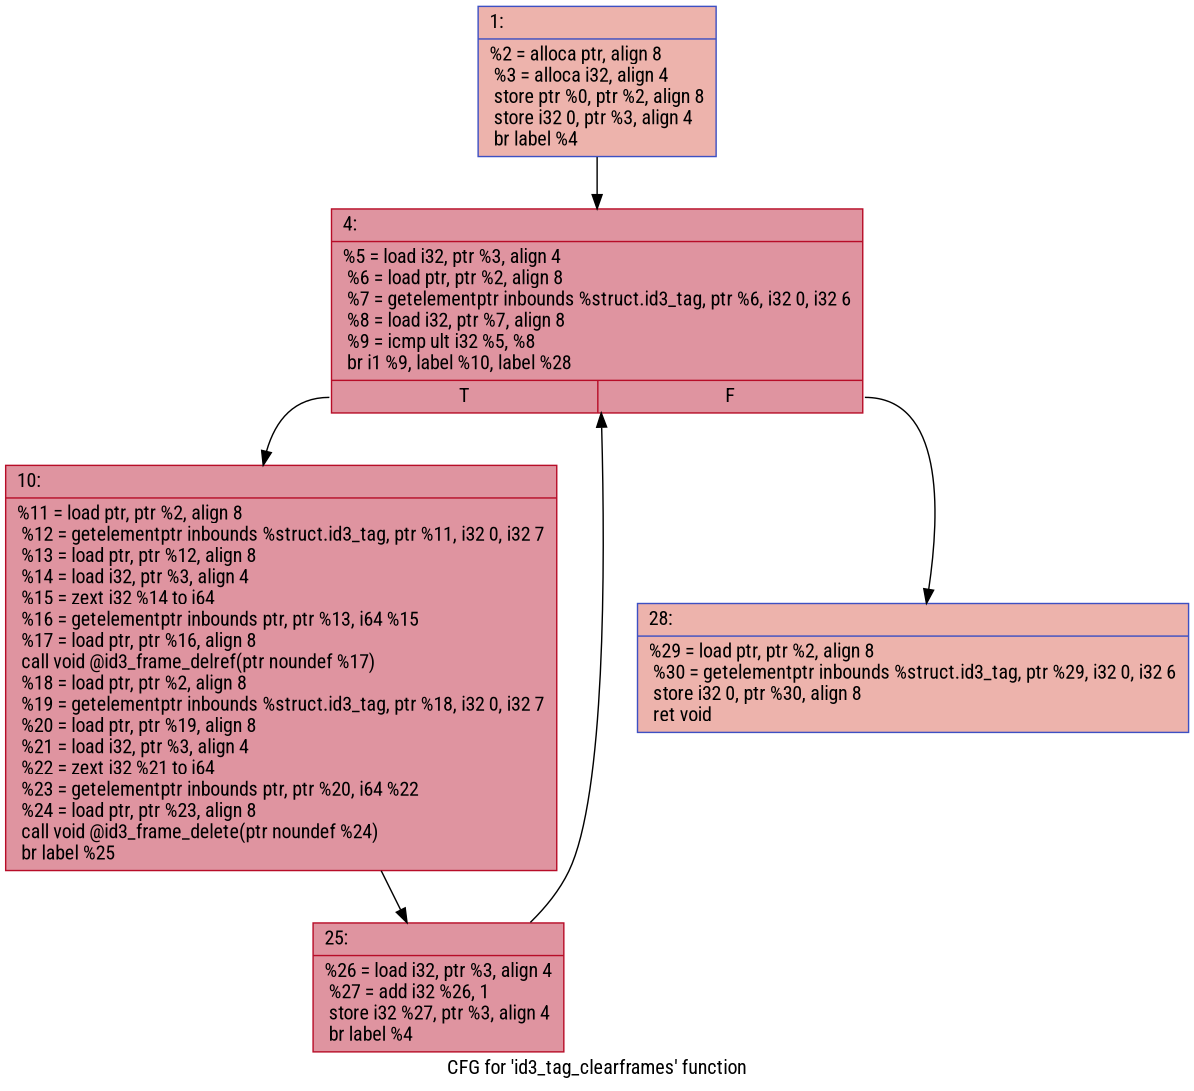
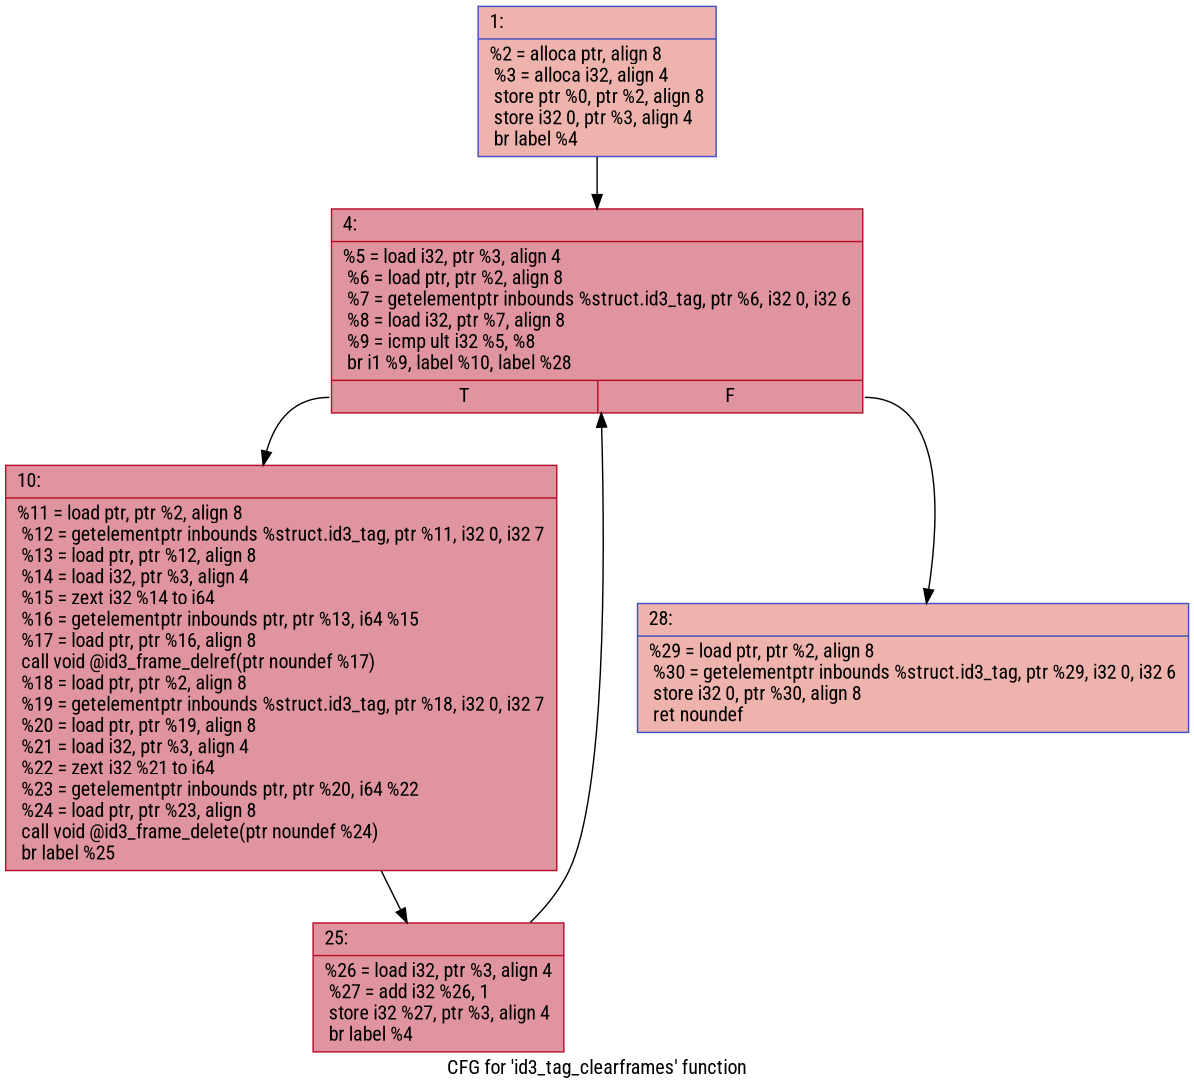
(681, 715) -> (696, 715)
